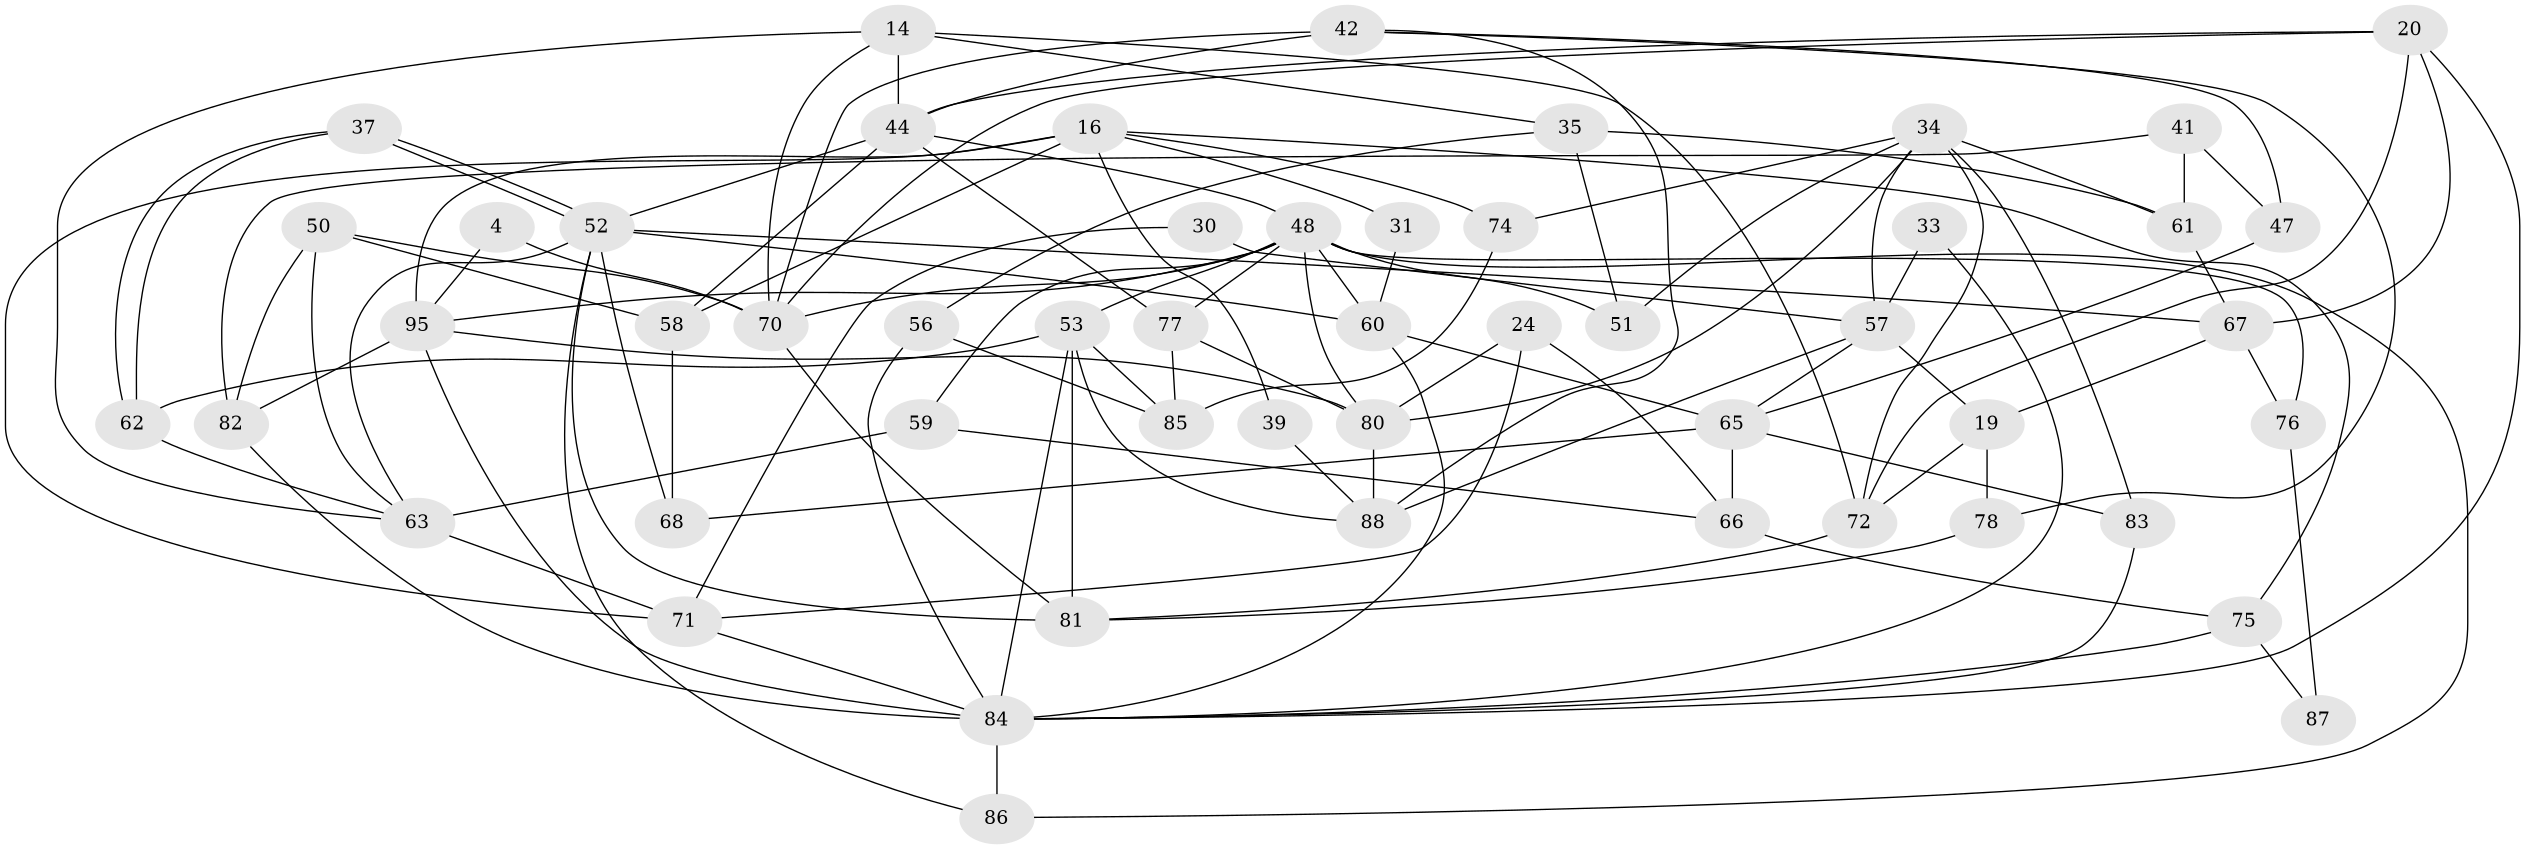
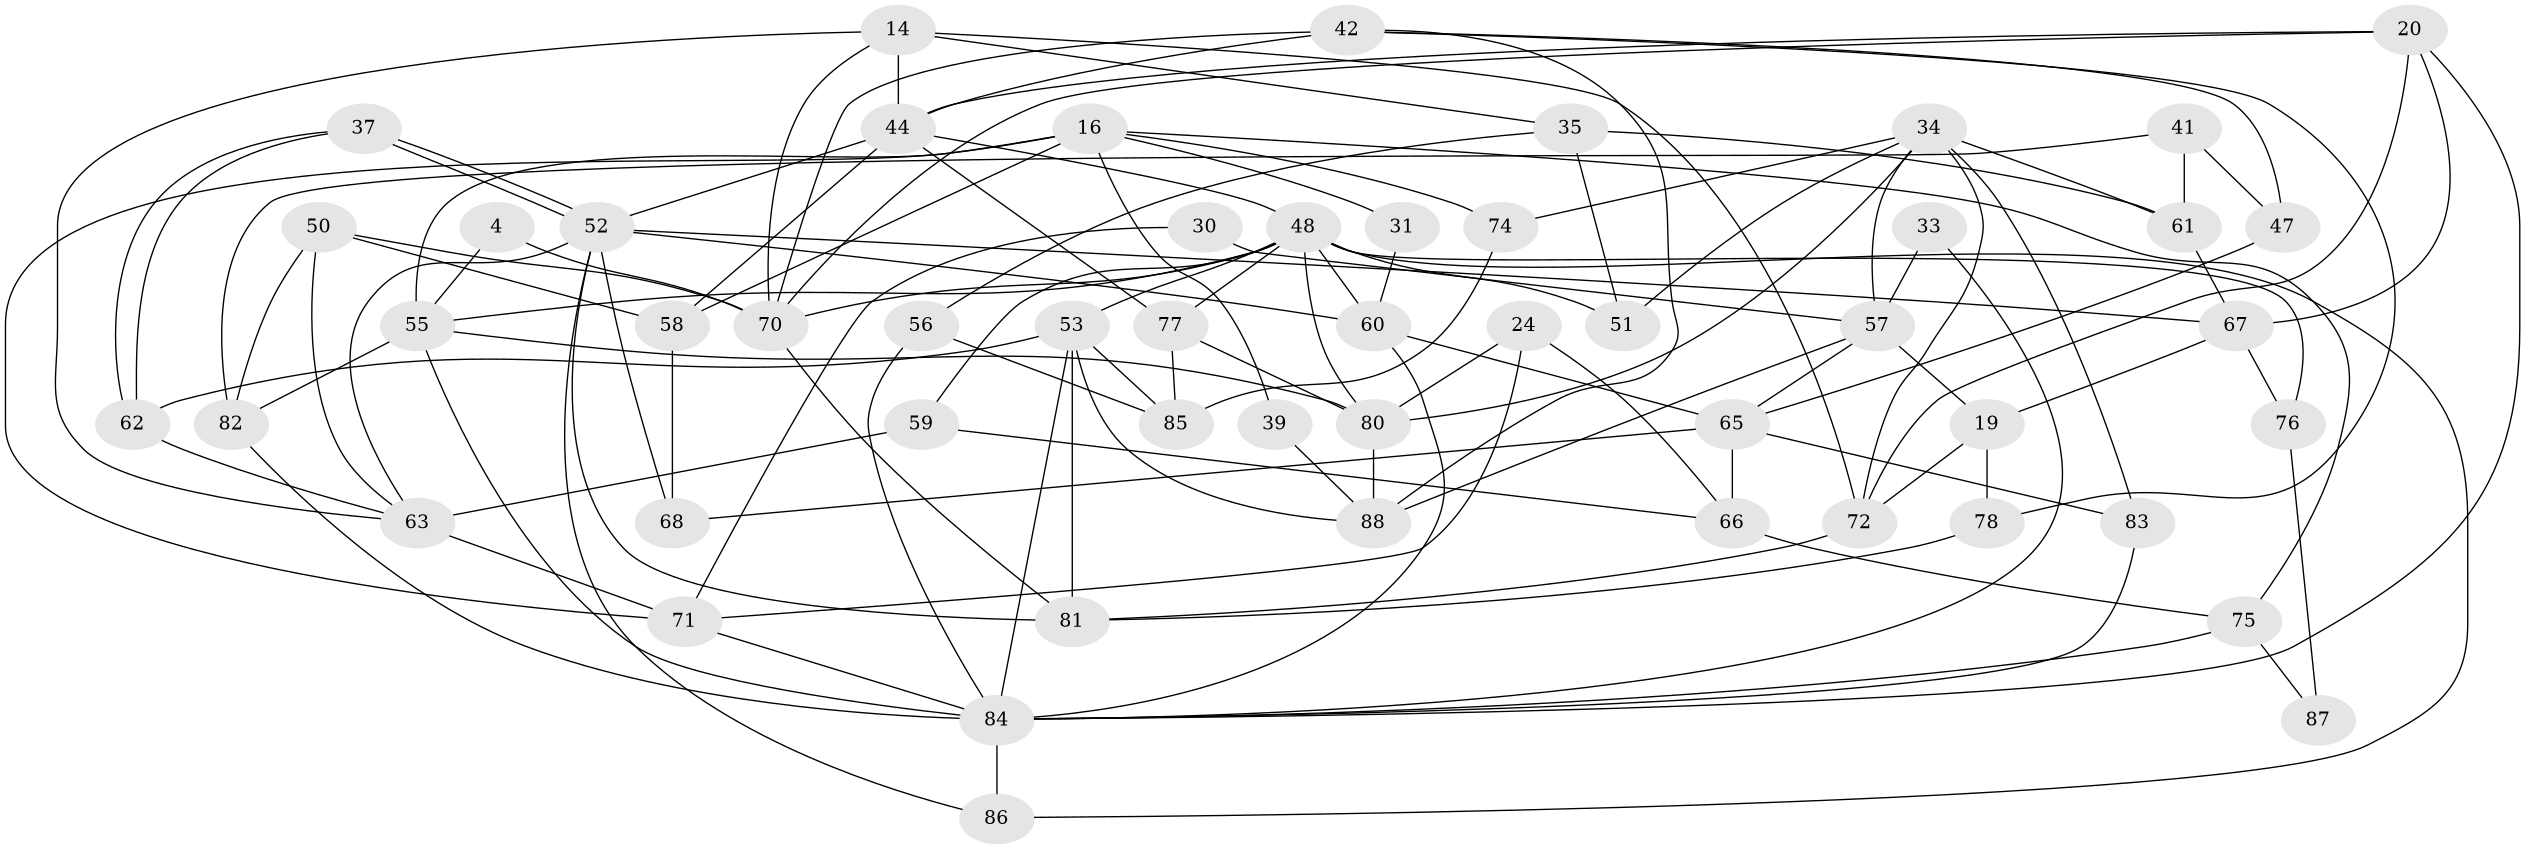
(418, 326) -> (418, 326)
